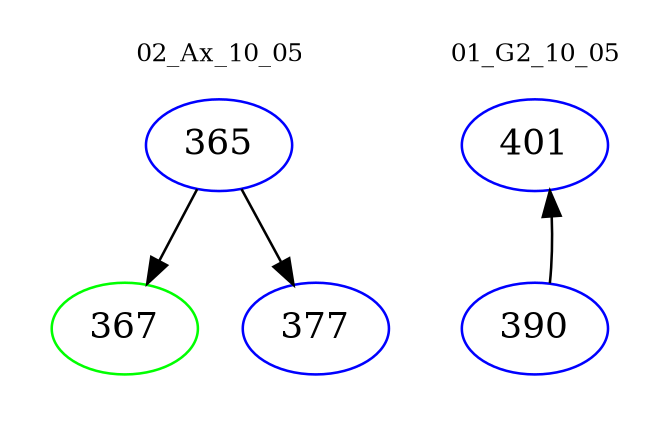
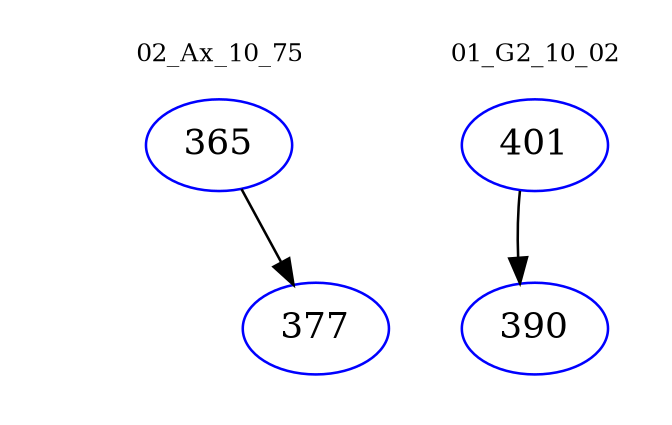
(220, 55) -> (220, 55)
(536, 55) -> (536, 55)
(552, 250) -> (518, 224)
(125, 329) -> none
